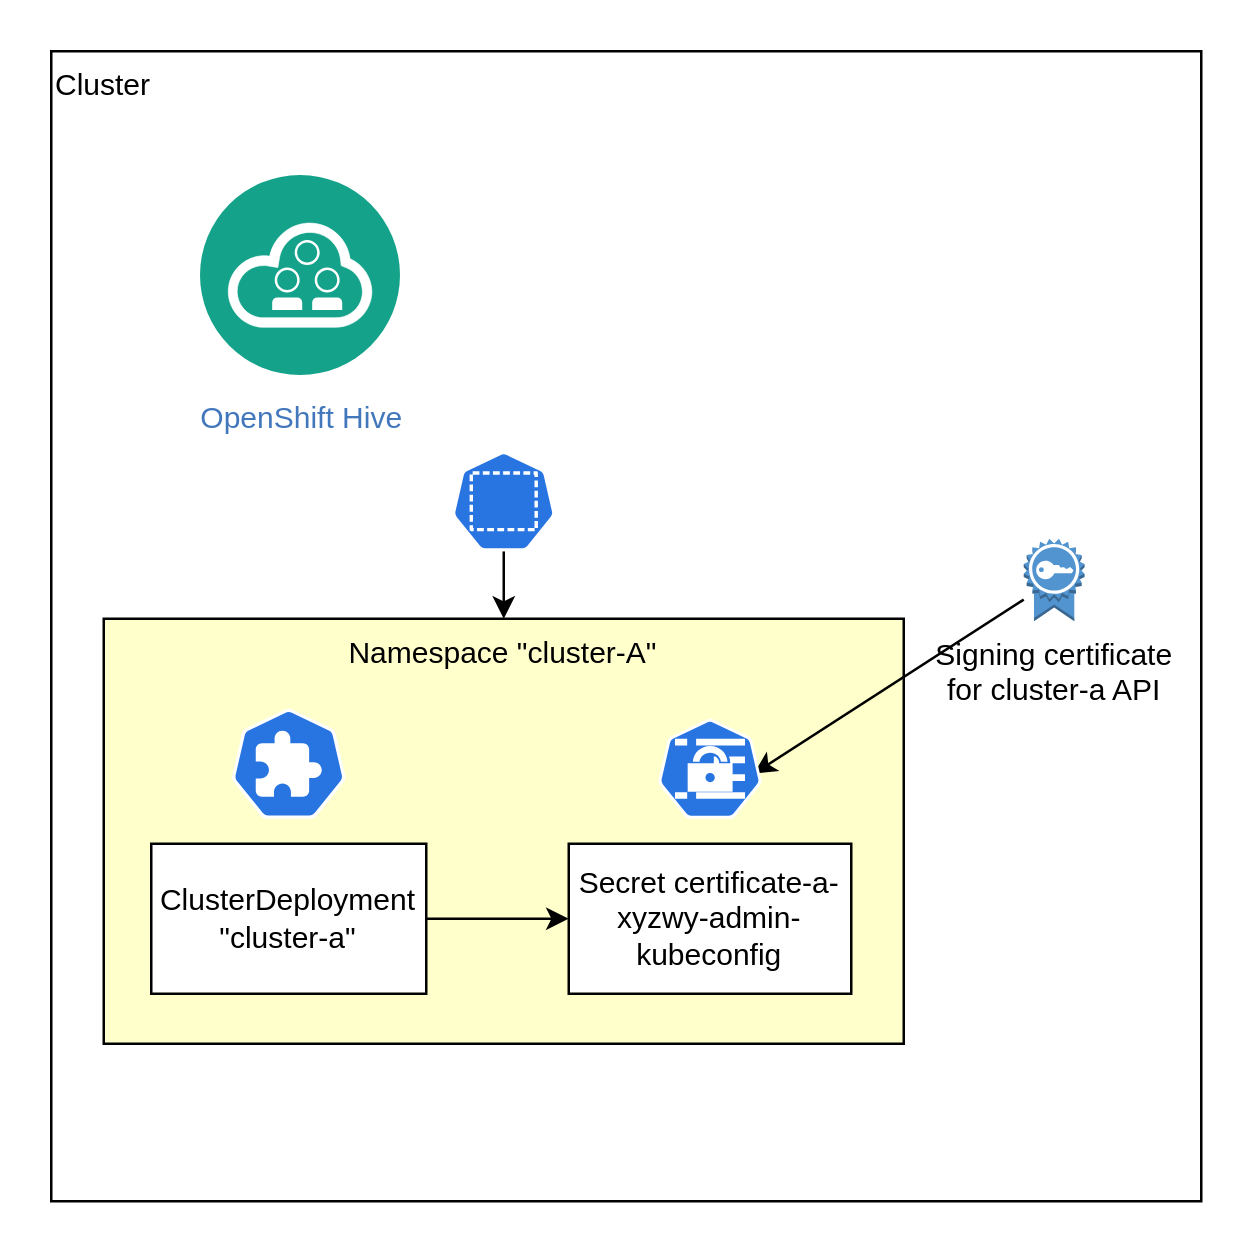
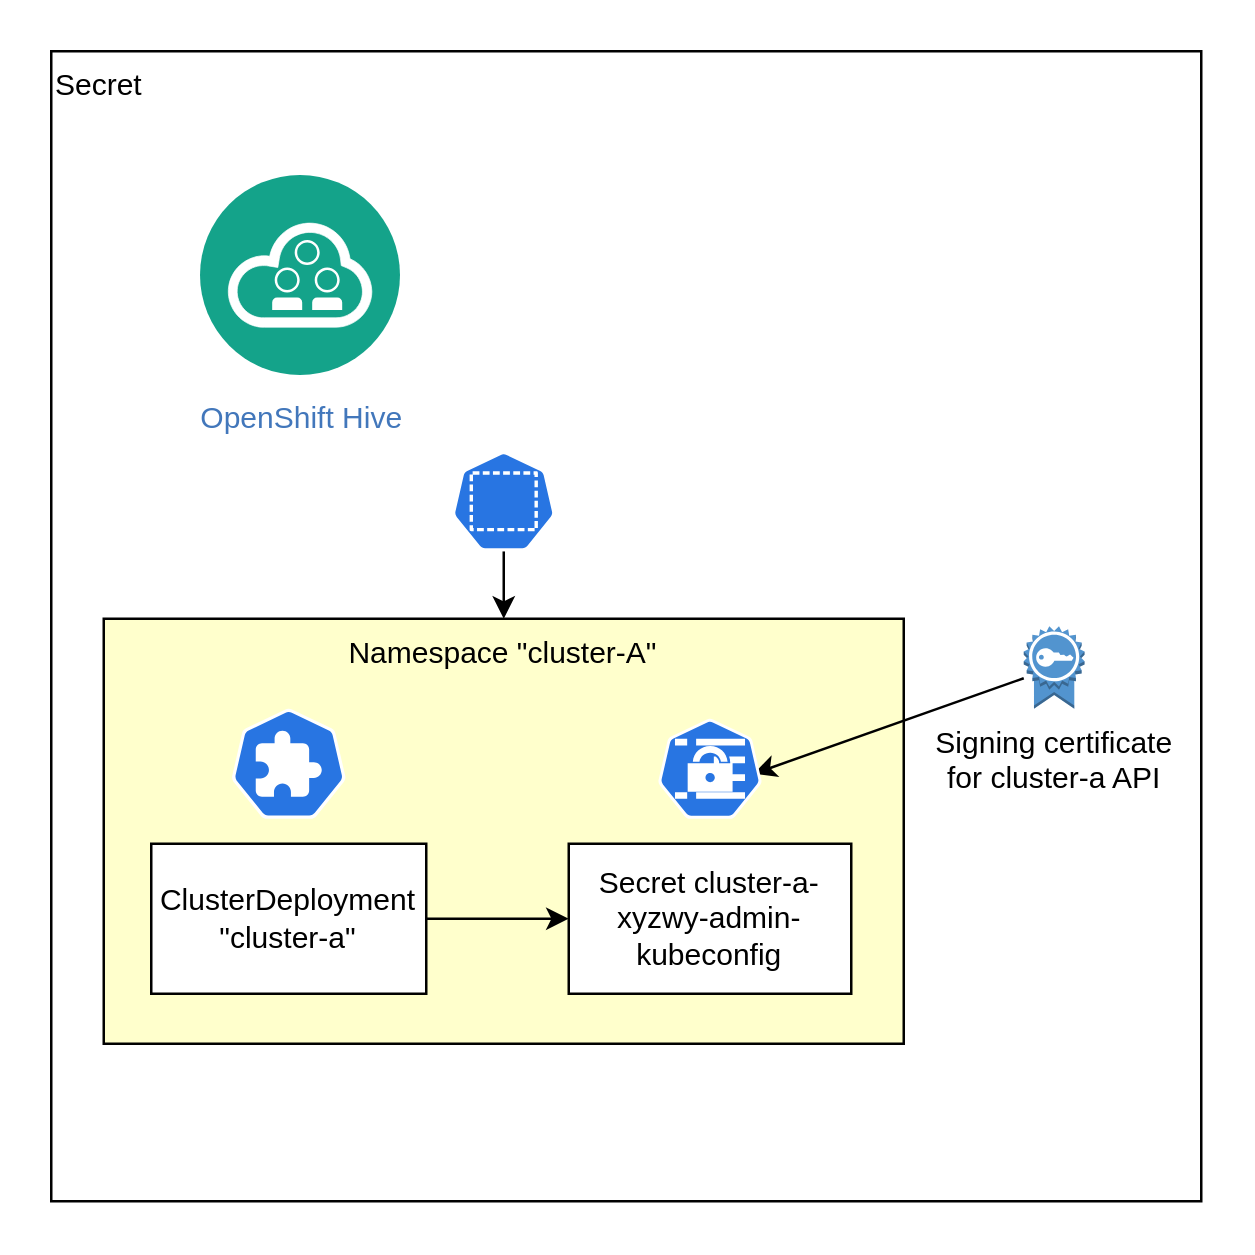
(111, 87) -> (107, 87)
(1054, 580) -> (1054, 668)
(710, 919) -> (710, 919)
